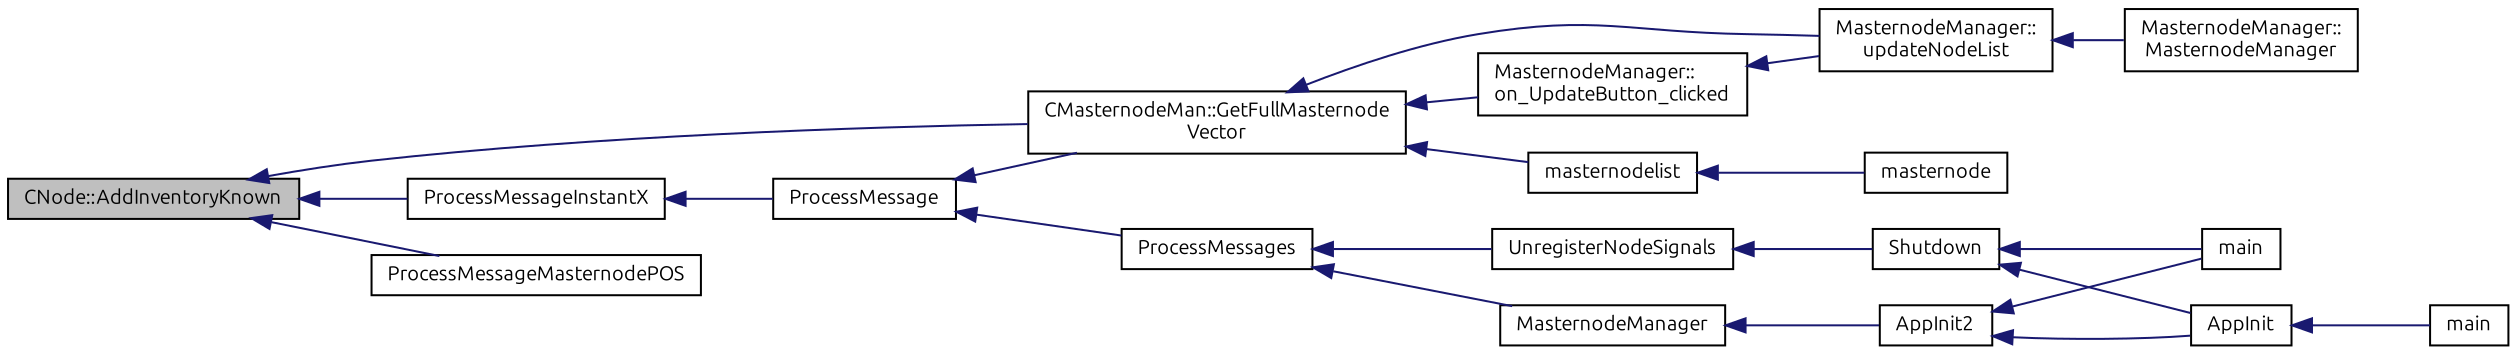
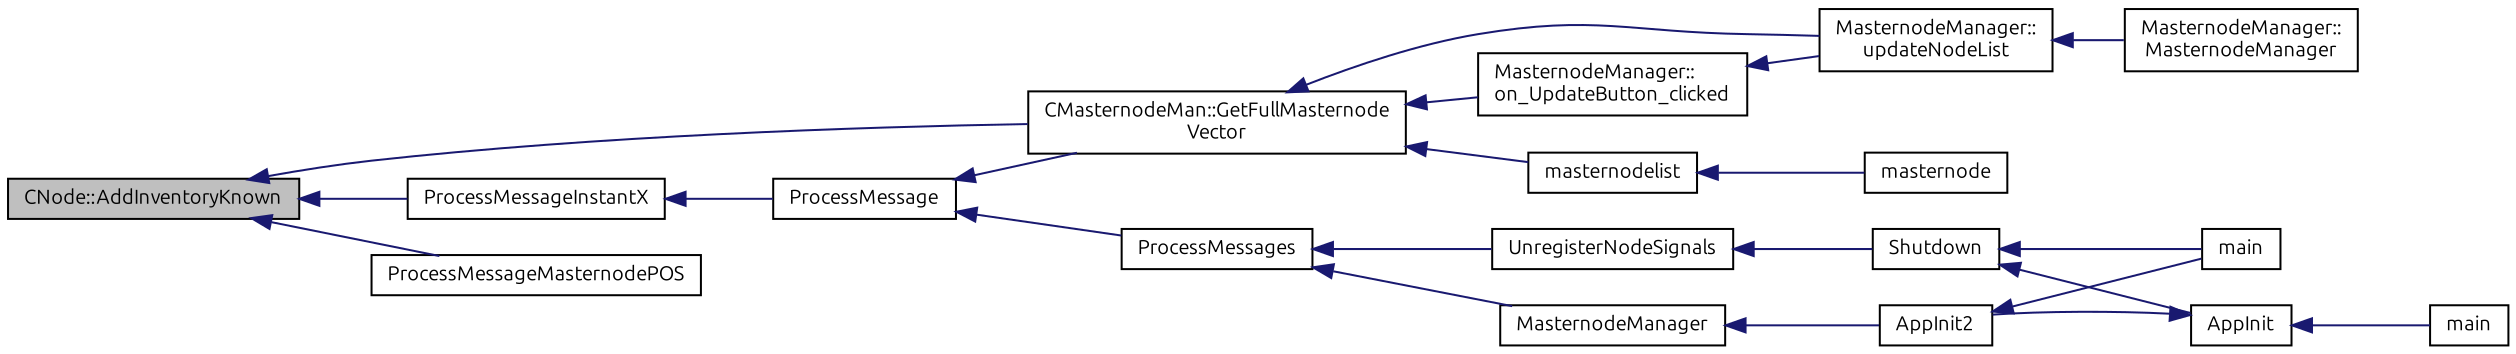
(2101, 339) -> (2081, 312)
